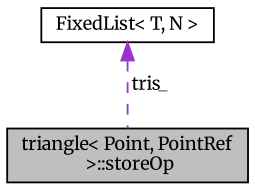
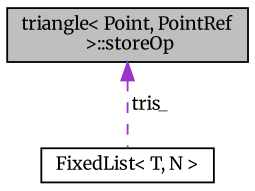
(128, 95) -> (128, 114)
